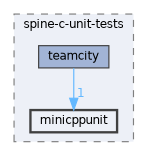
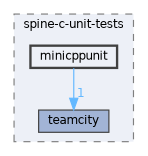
(74, 83) -> (74, 83)
